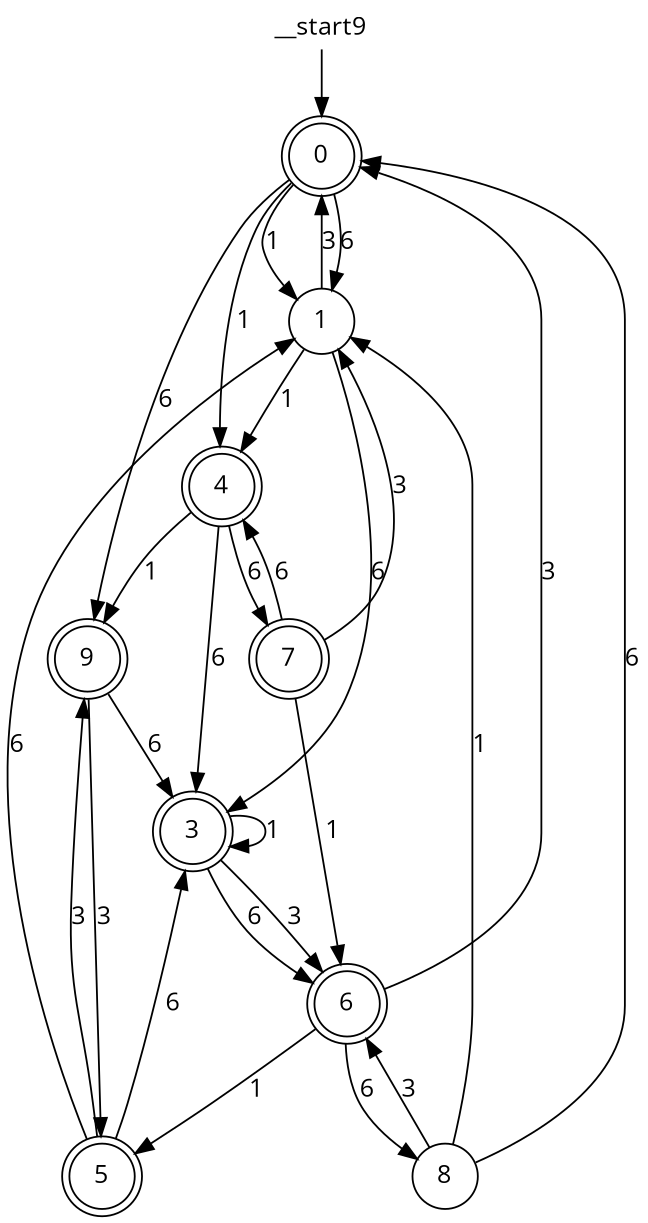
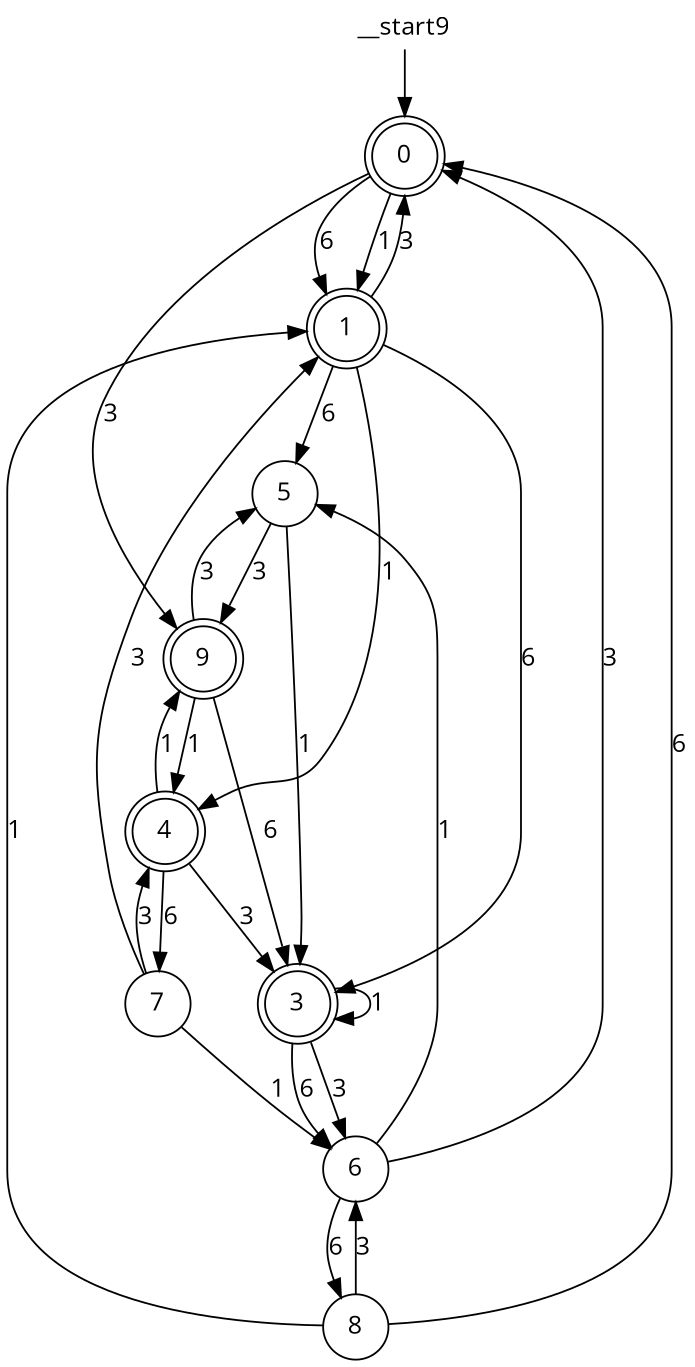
(234, 298) -> (186, 736)
(322, 321) -> (347, 329)
(167, 400) -> (112, 415)
(283, 573) -> (146, 918)
(219, 659) -> (248, 918)
(289, 659) -> (158, 1004)
(13, 697) -> (318, 406)
(174, 1004) -> (306, 745)
(347, 1004) -> (356, 1169)
(102, 1176) -> (285, 494)
